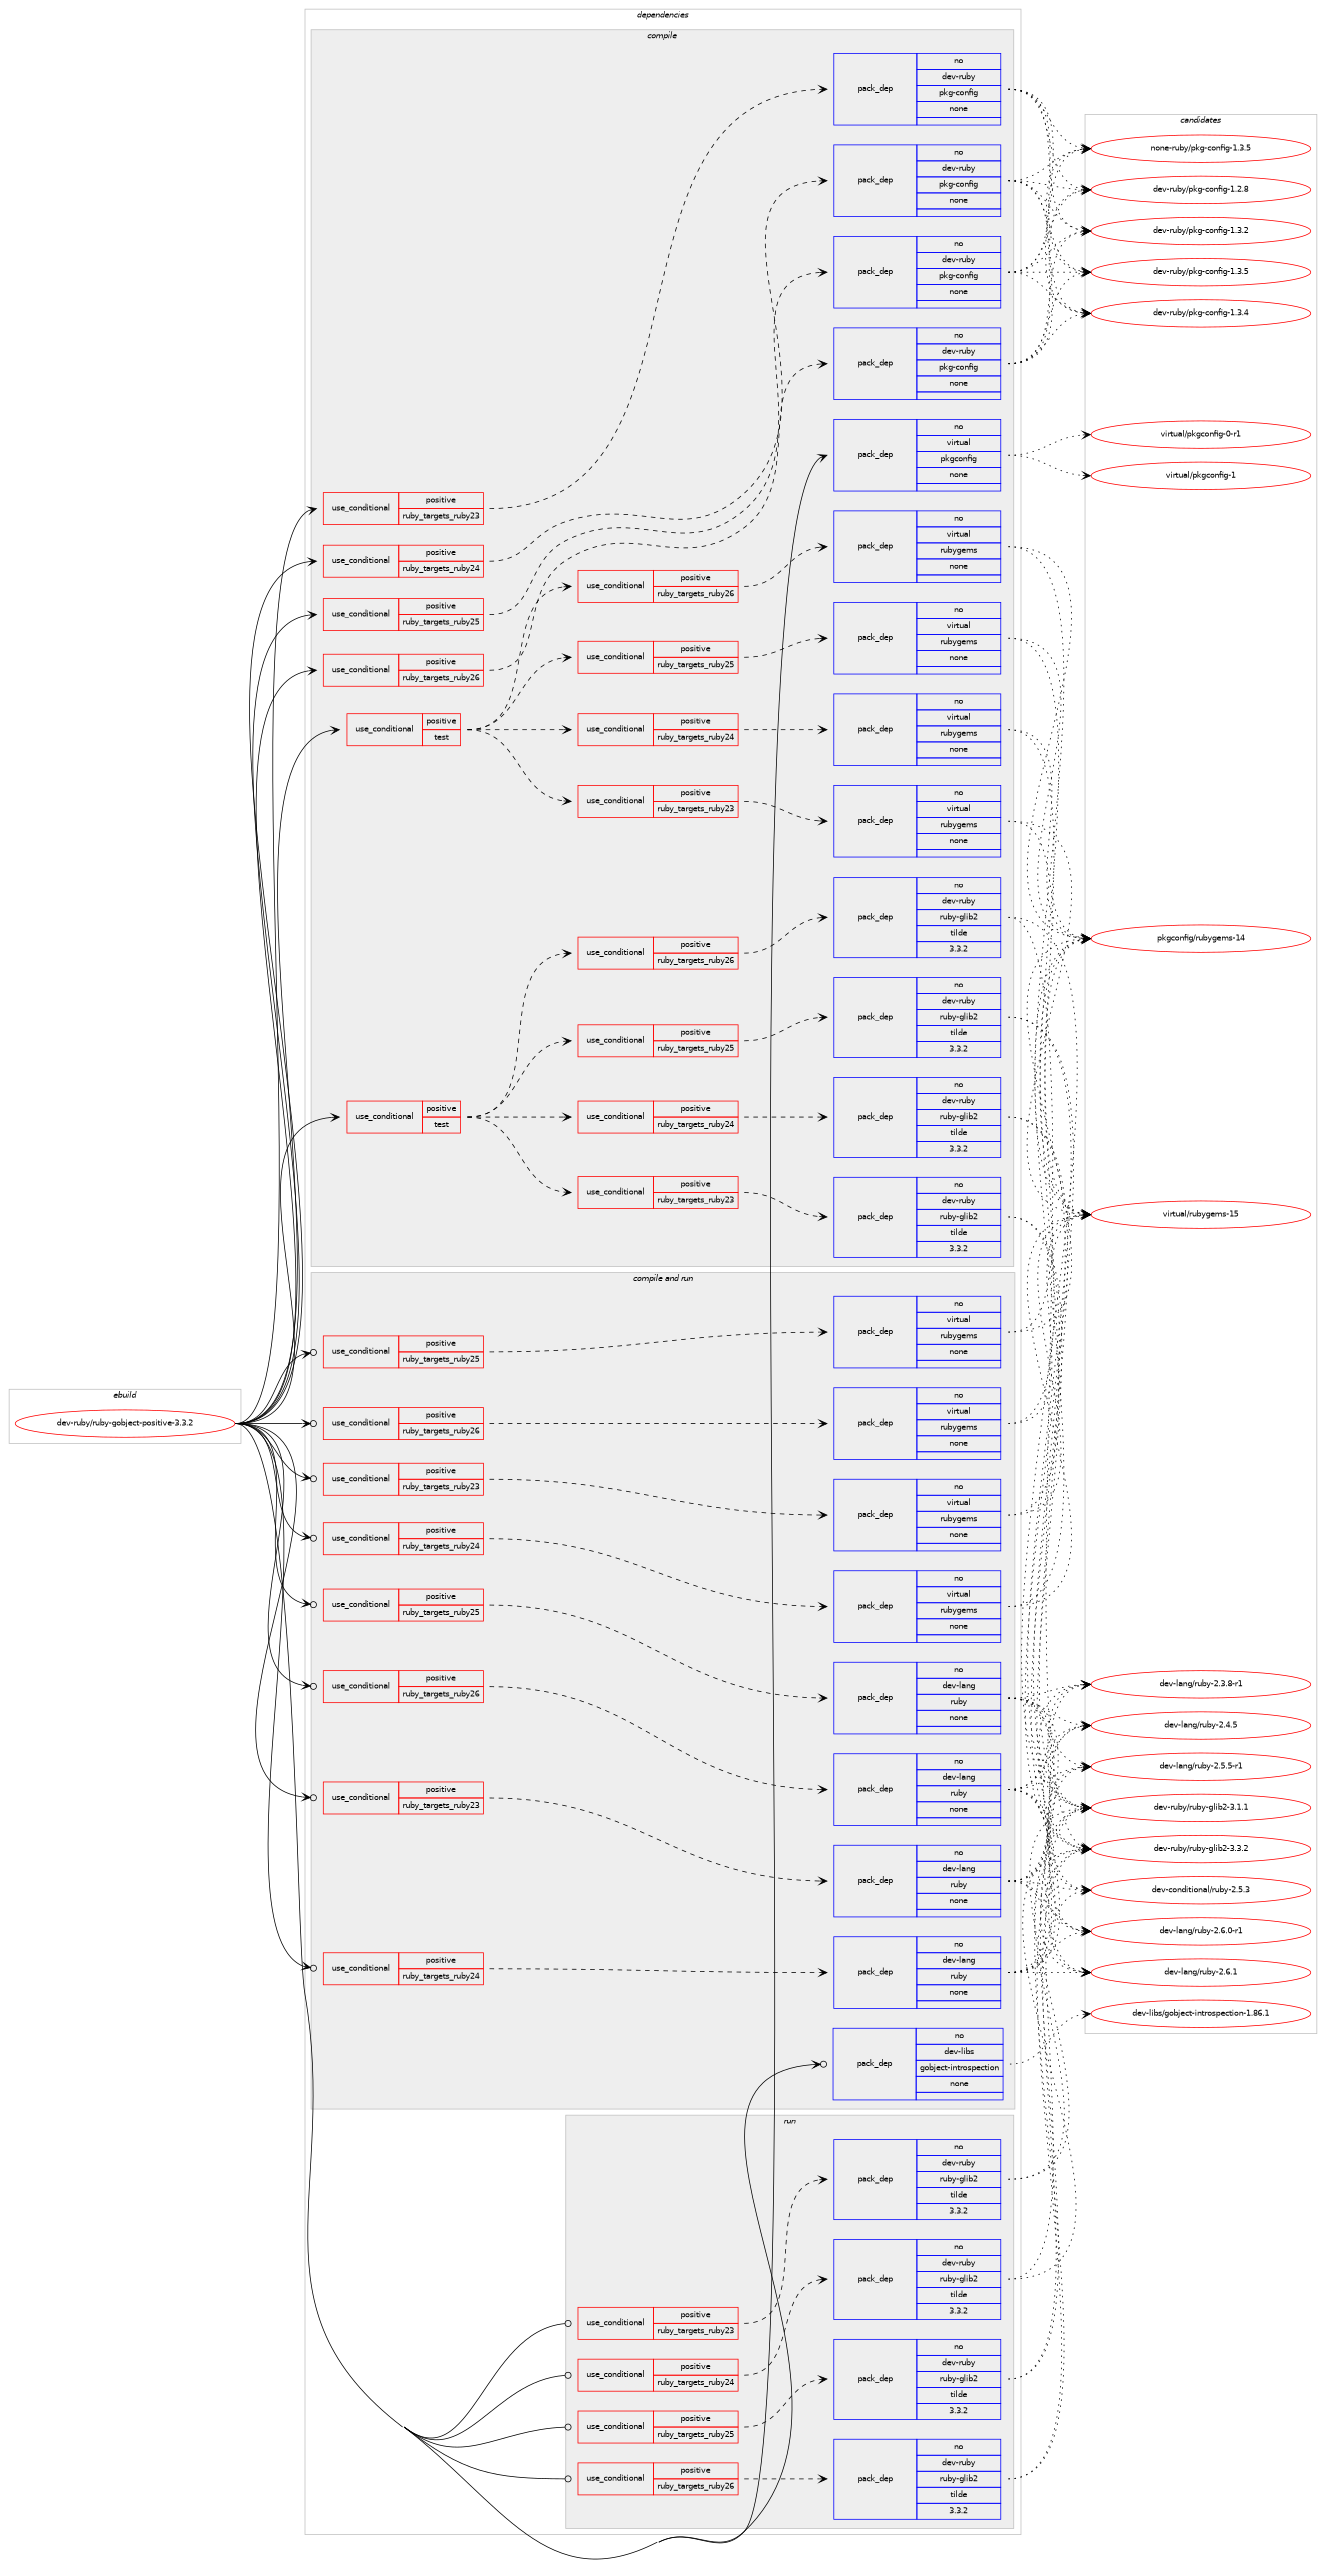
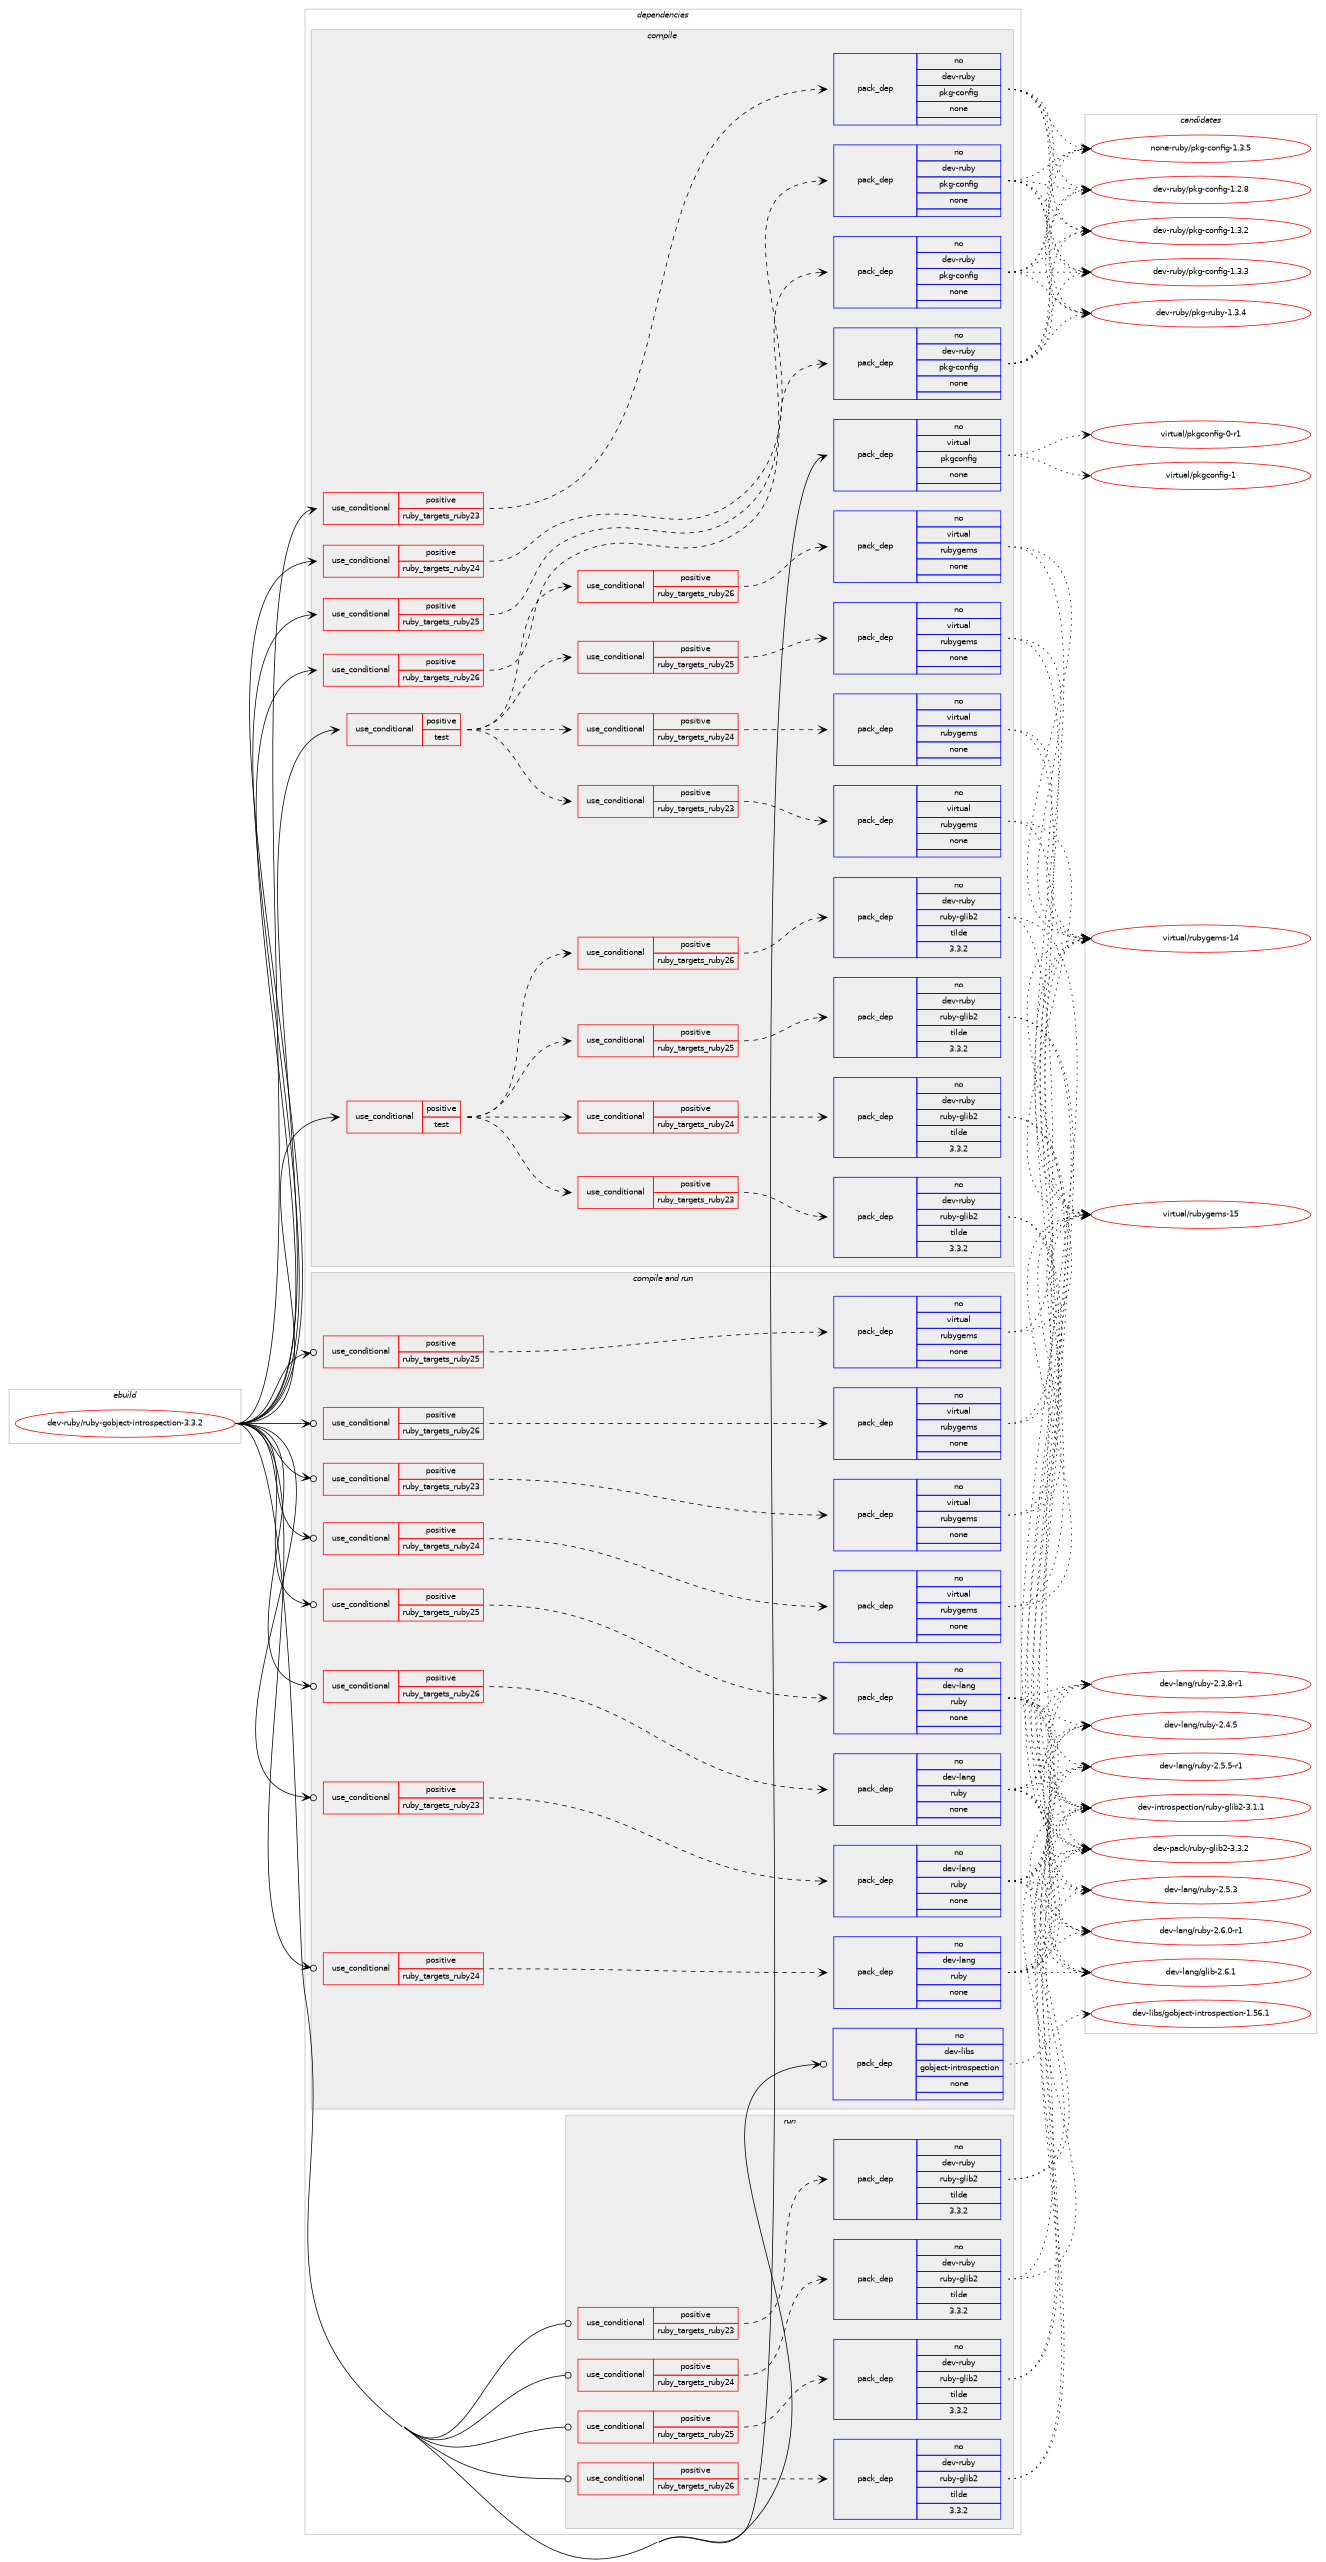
(1201, 272) -> (1201, 272)
(1201, 313) -> (1201, 313)
(1201, 939) -> (1201, 939)
(125, 1424) -> (125, 1424)
(1201, 1808) -> (1201, 1808)
(1201, 1849) -> (1201, 1849)
(1201, 1890) -> (1201, 1890)
(1201, 1973) -> (1201, 1973)
(1201, 2014) -> (1201, 2014)
